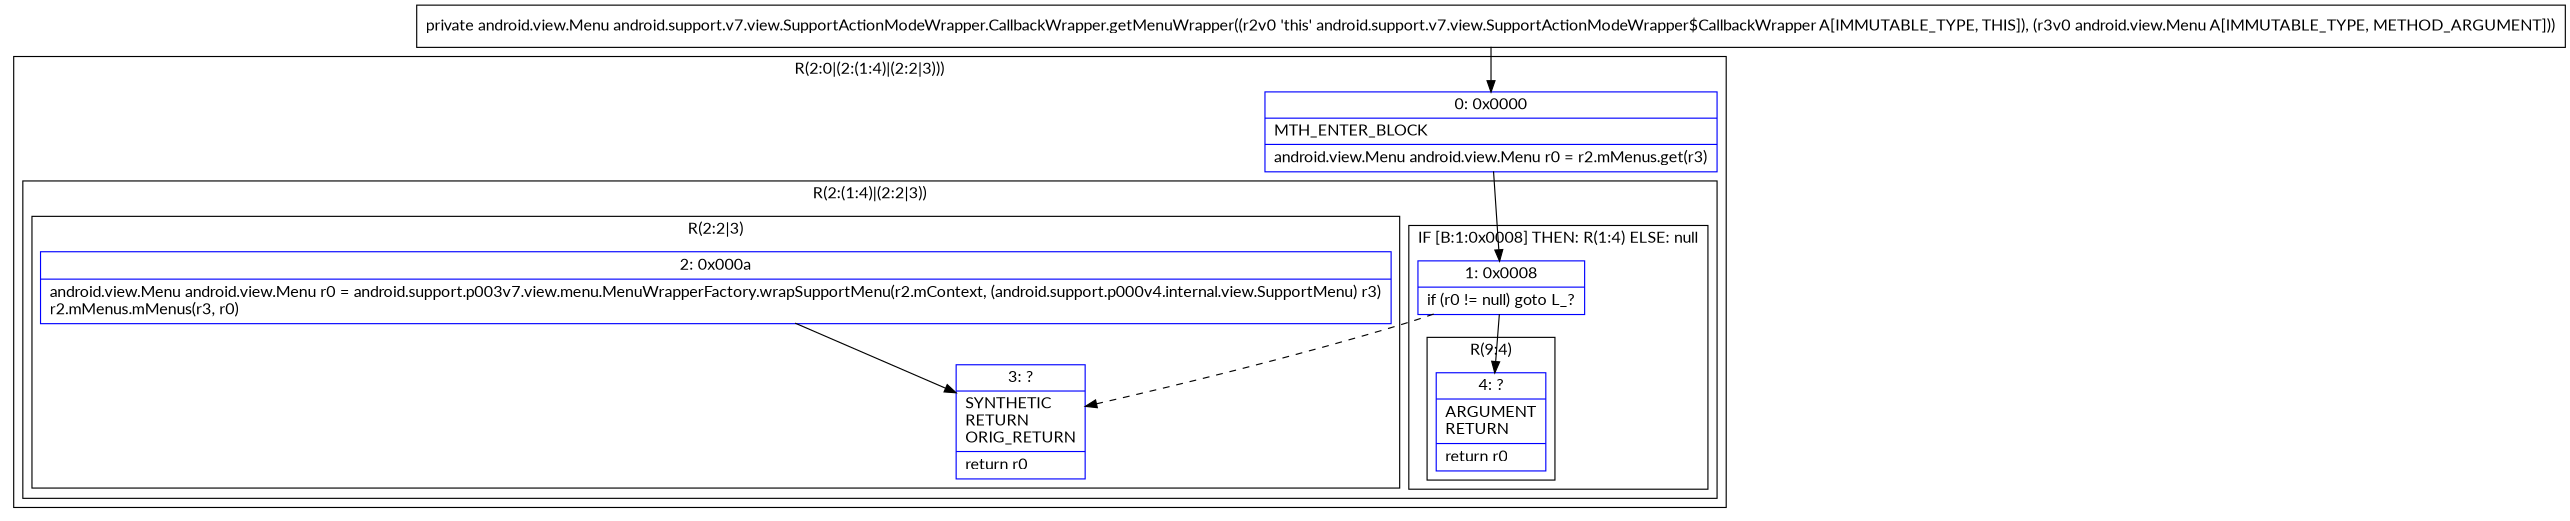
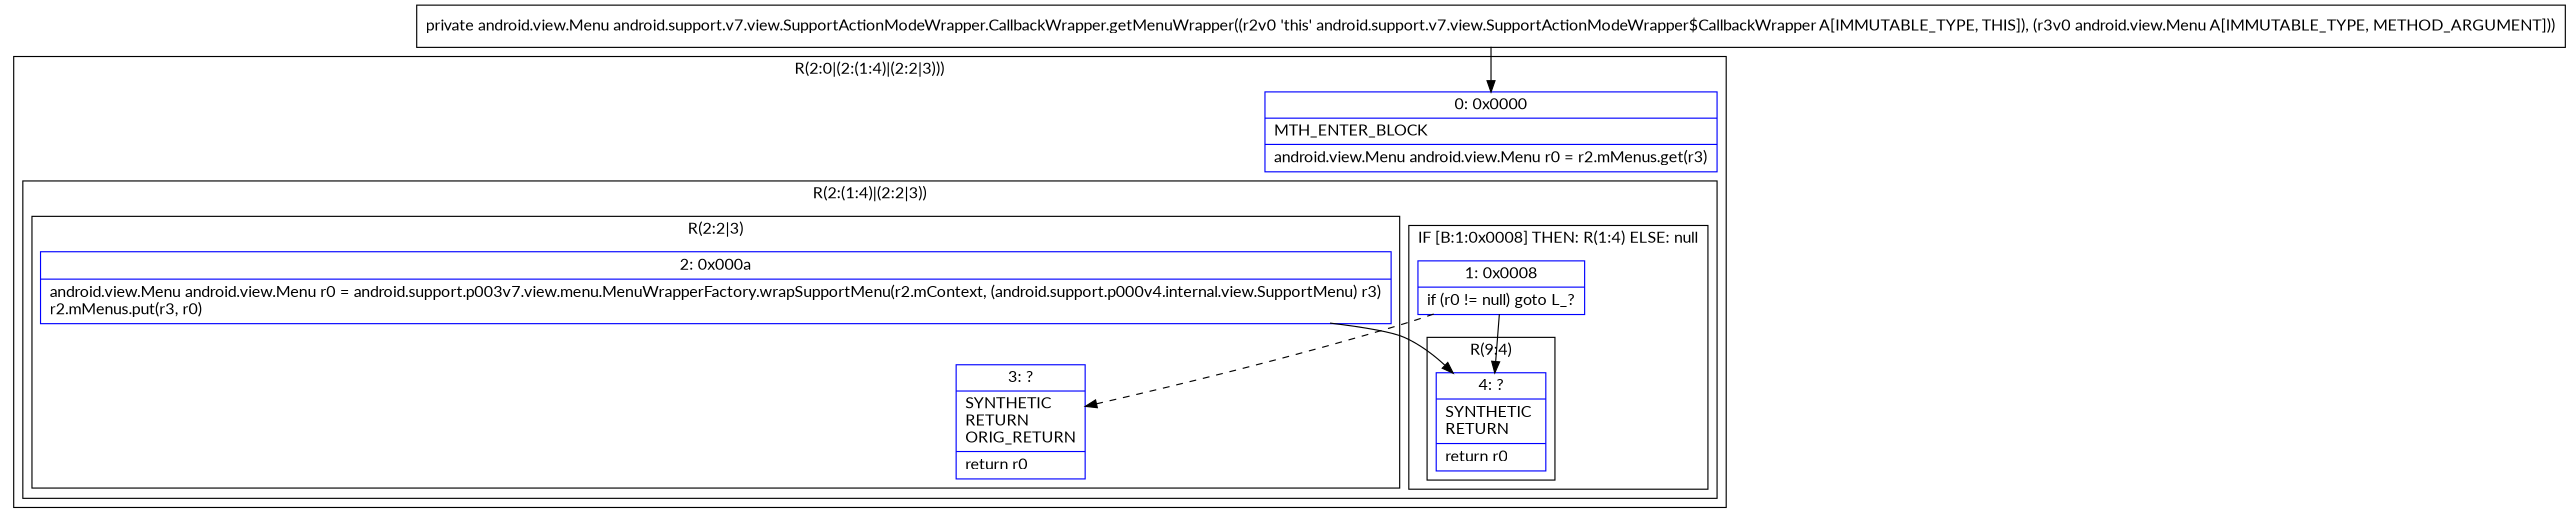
(1496, 210) -> none
(144, 309) -> (126, 309)
(870, 356) -> (1364, 328)
(1491, 412) -> (1489, 412)
